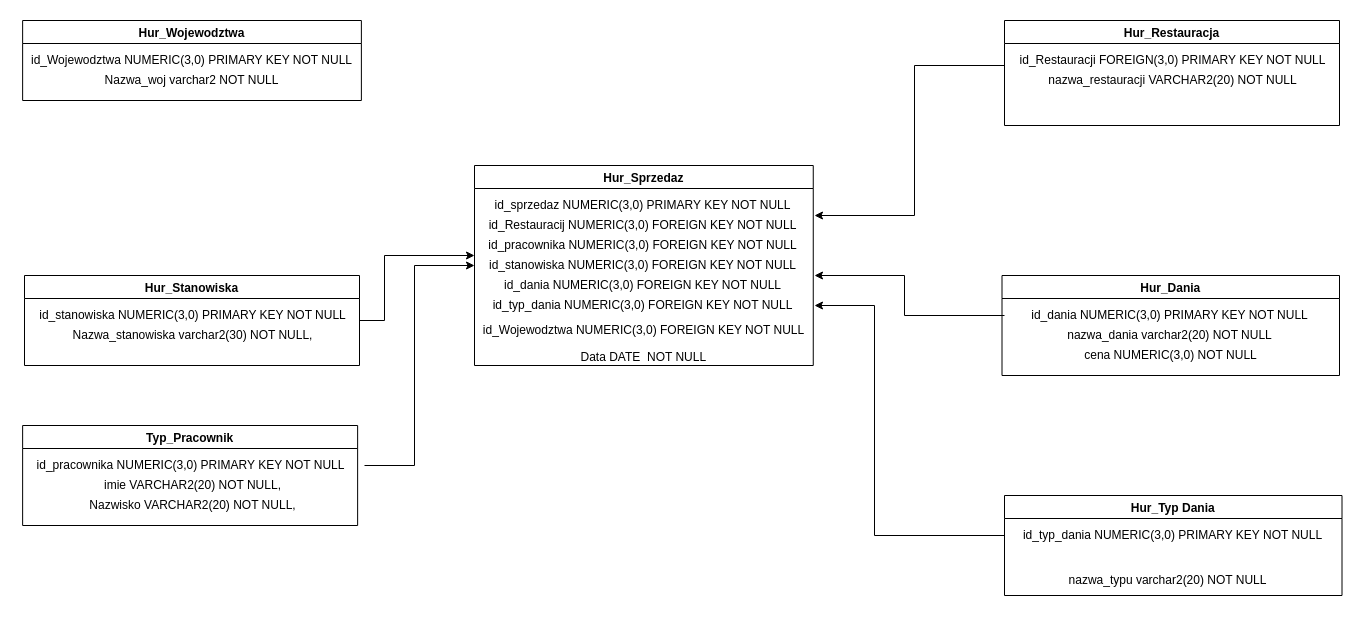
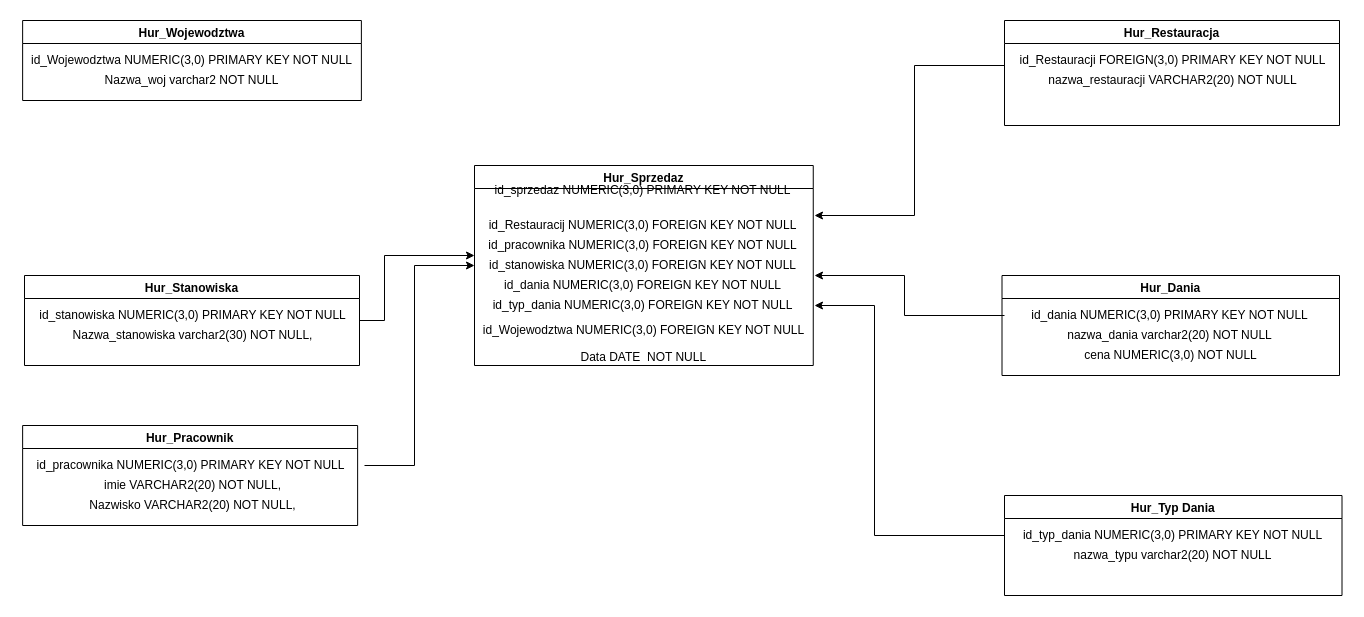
(642, 206) -> (642, 191)
(190, 438) -> (190, 438)
(1167, 581) -> (1172, 556)
